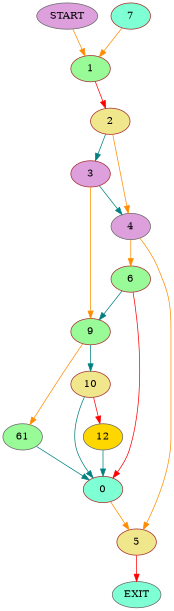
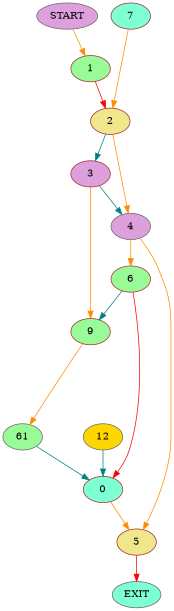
(113, 39) -> (121, 65)
(91, 384) -> none
